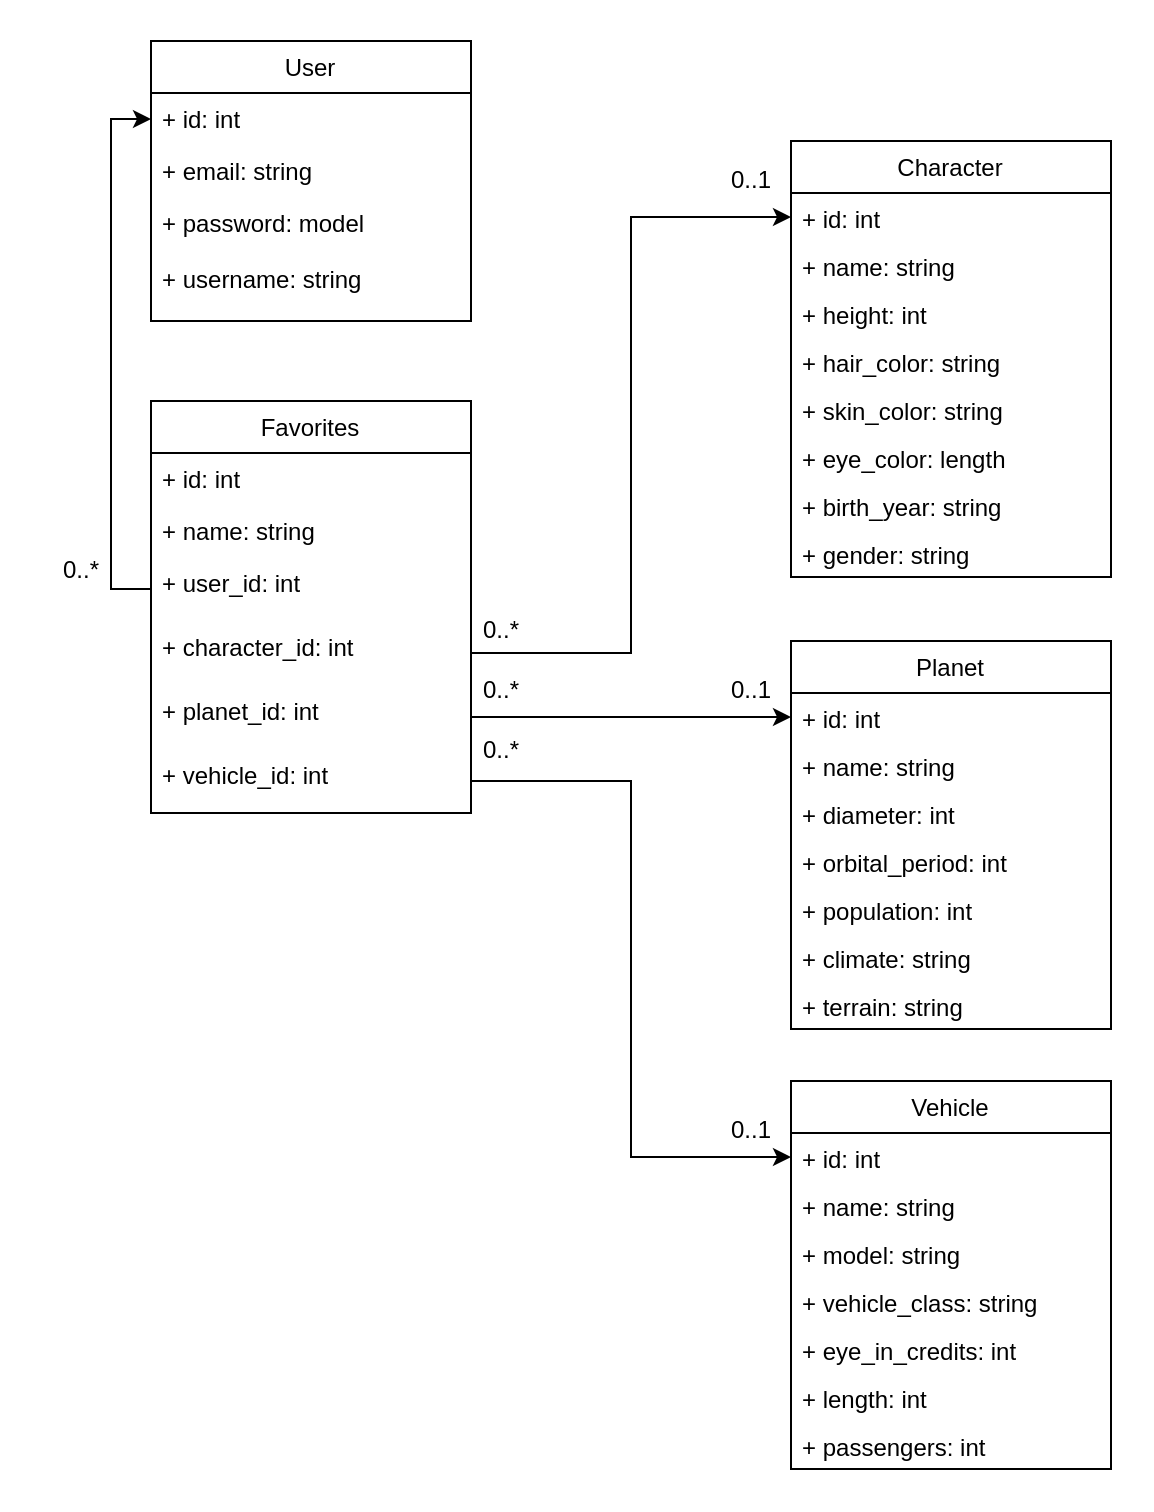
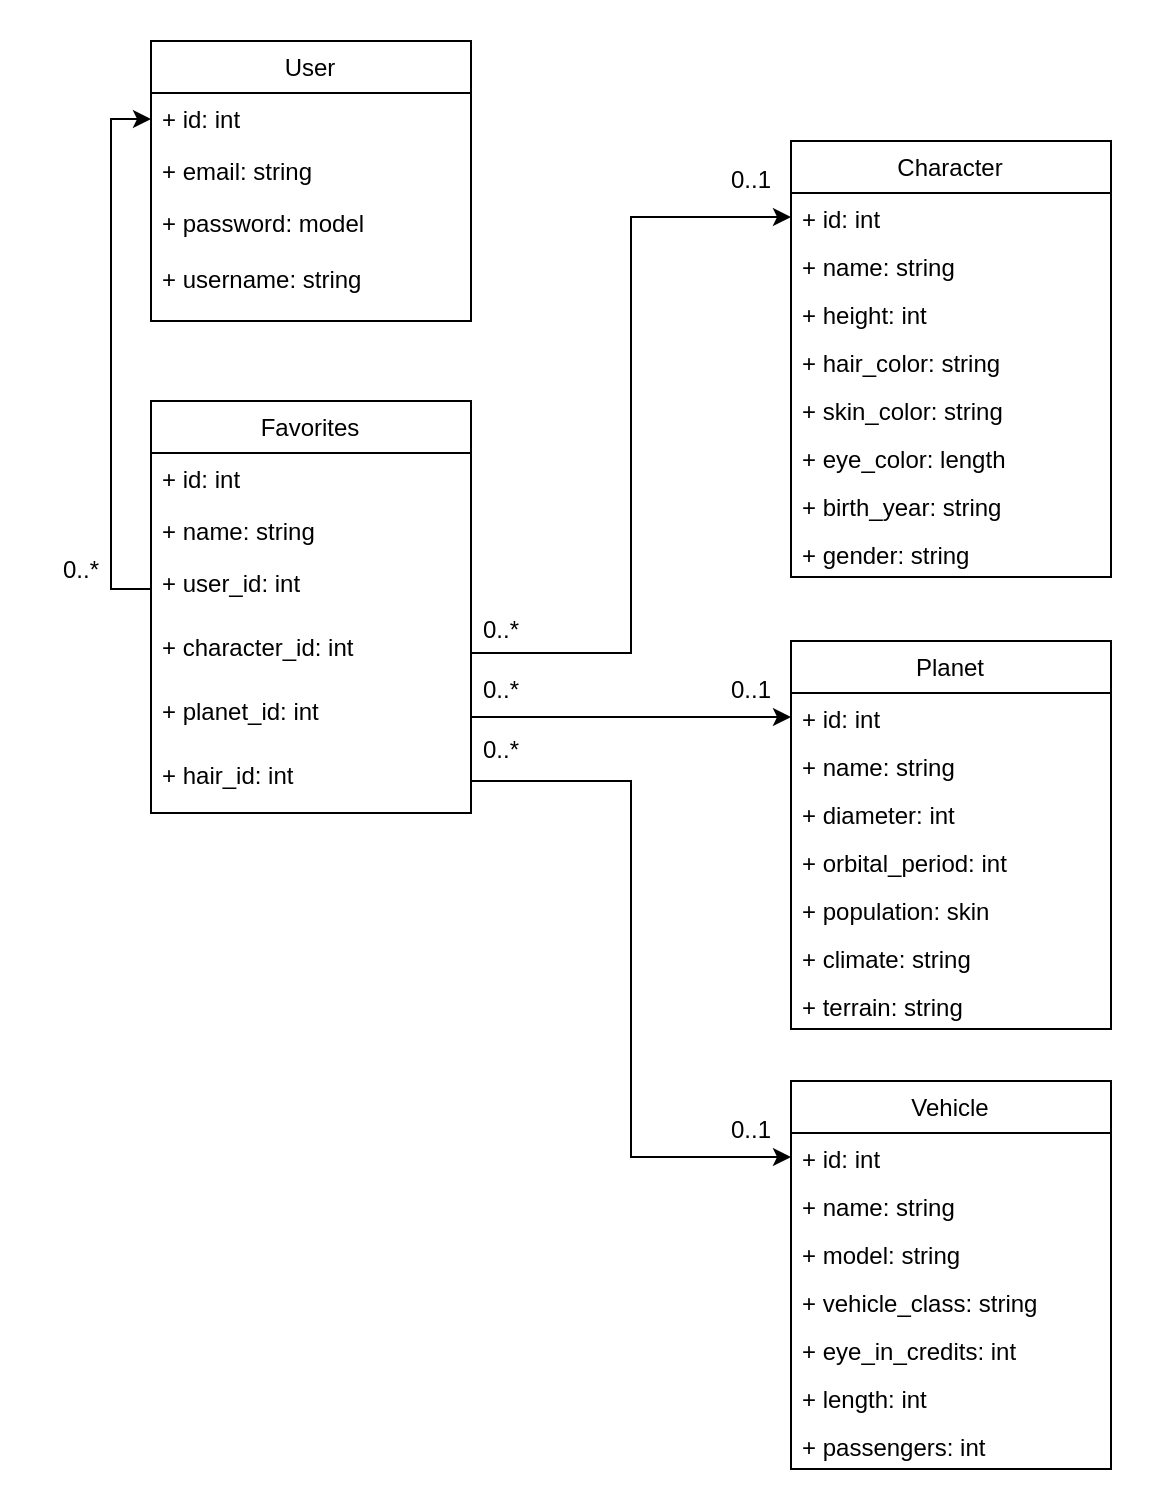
(254, 776) -> (237, 776)
(898, 912) -> (904, 912)
